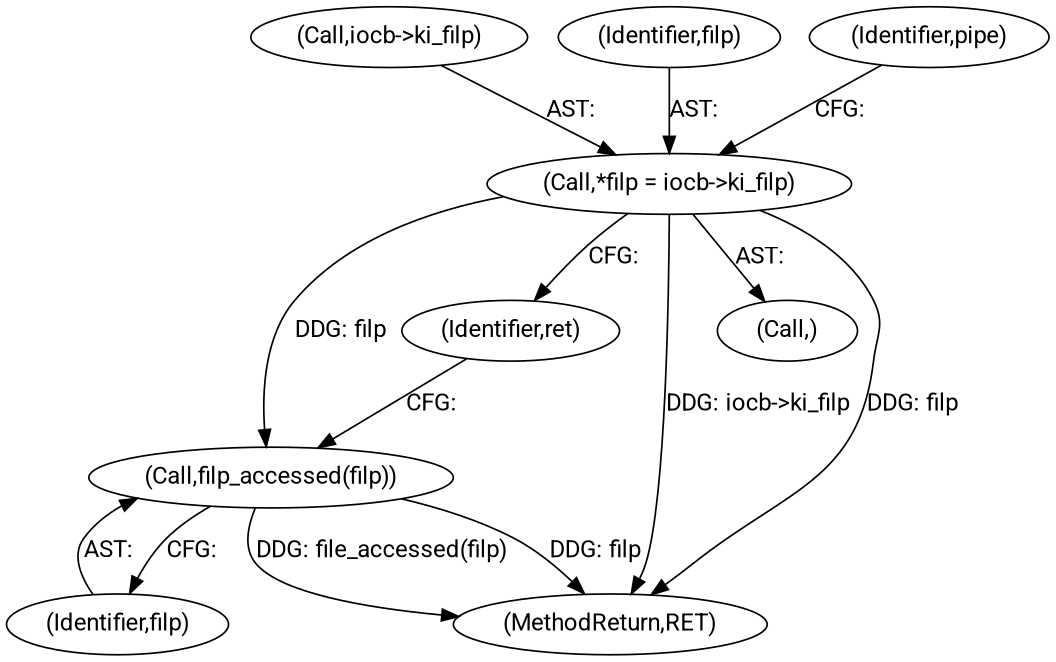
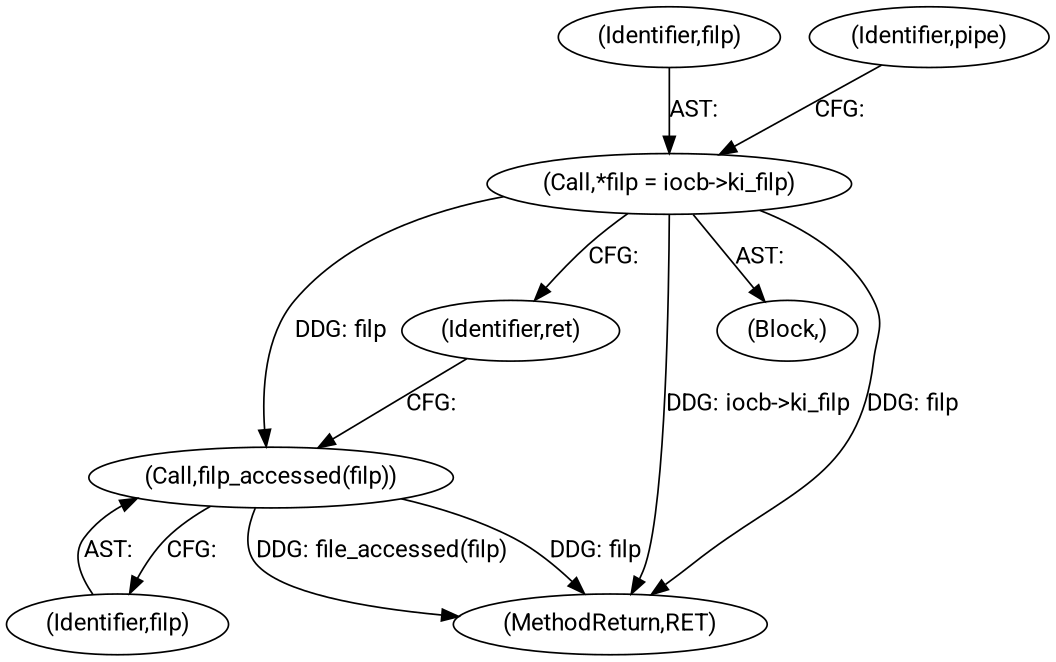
(389, 37) -> none
(787, 331) -> (787, 331)
